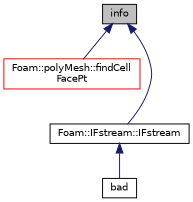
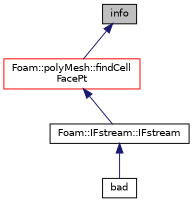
(151, 79) -> (101, 110)
